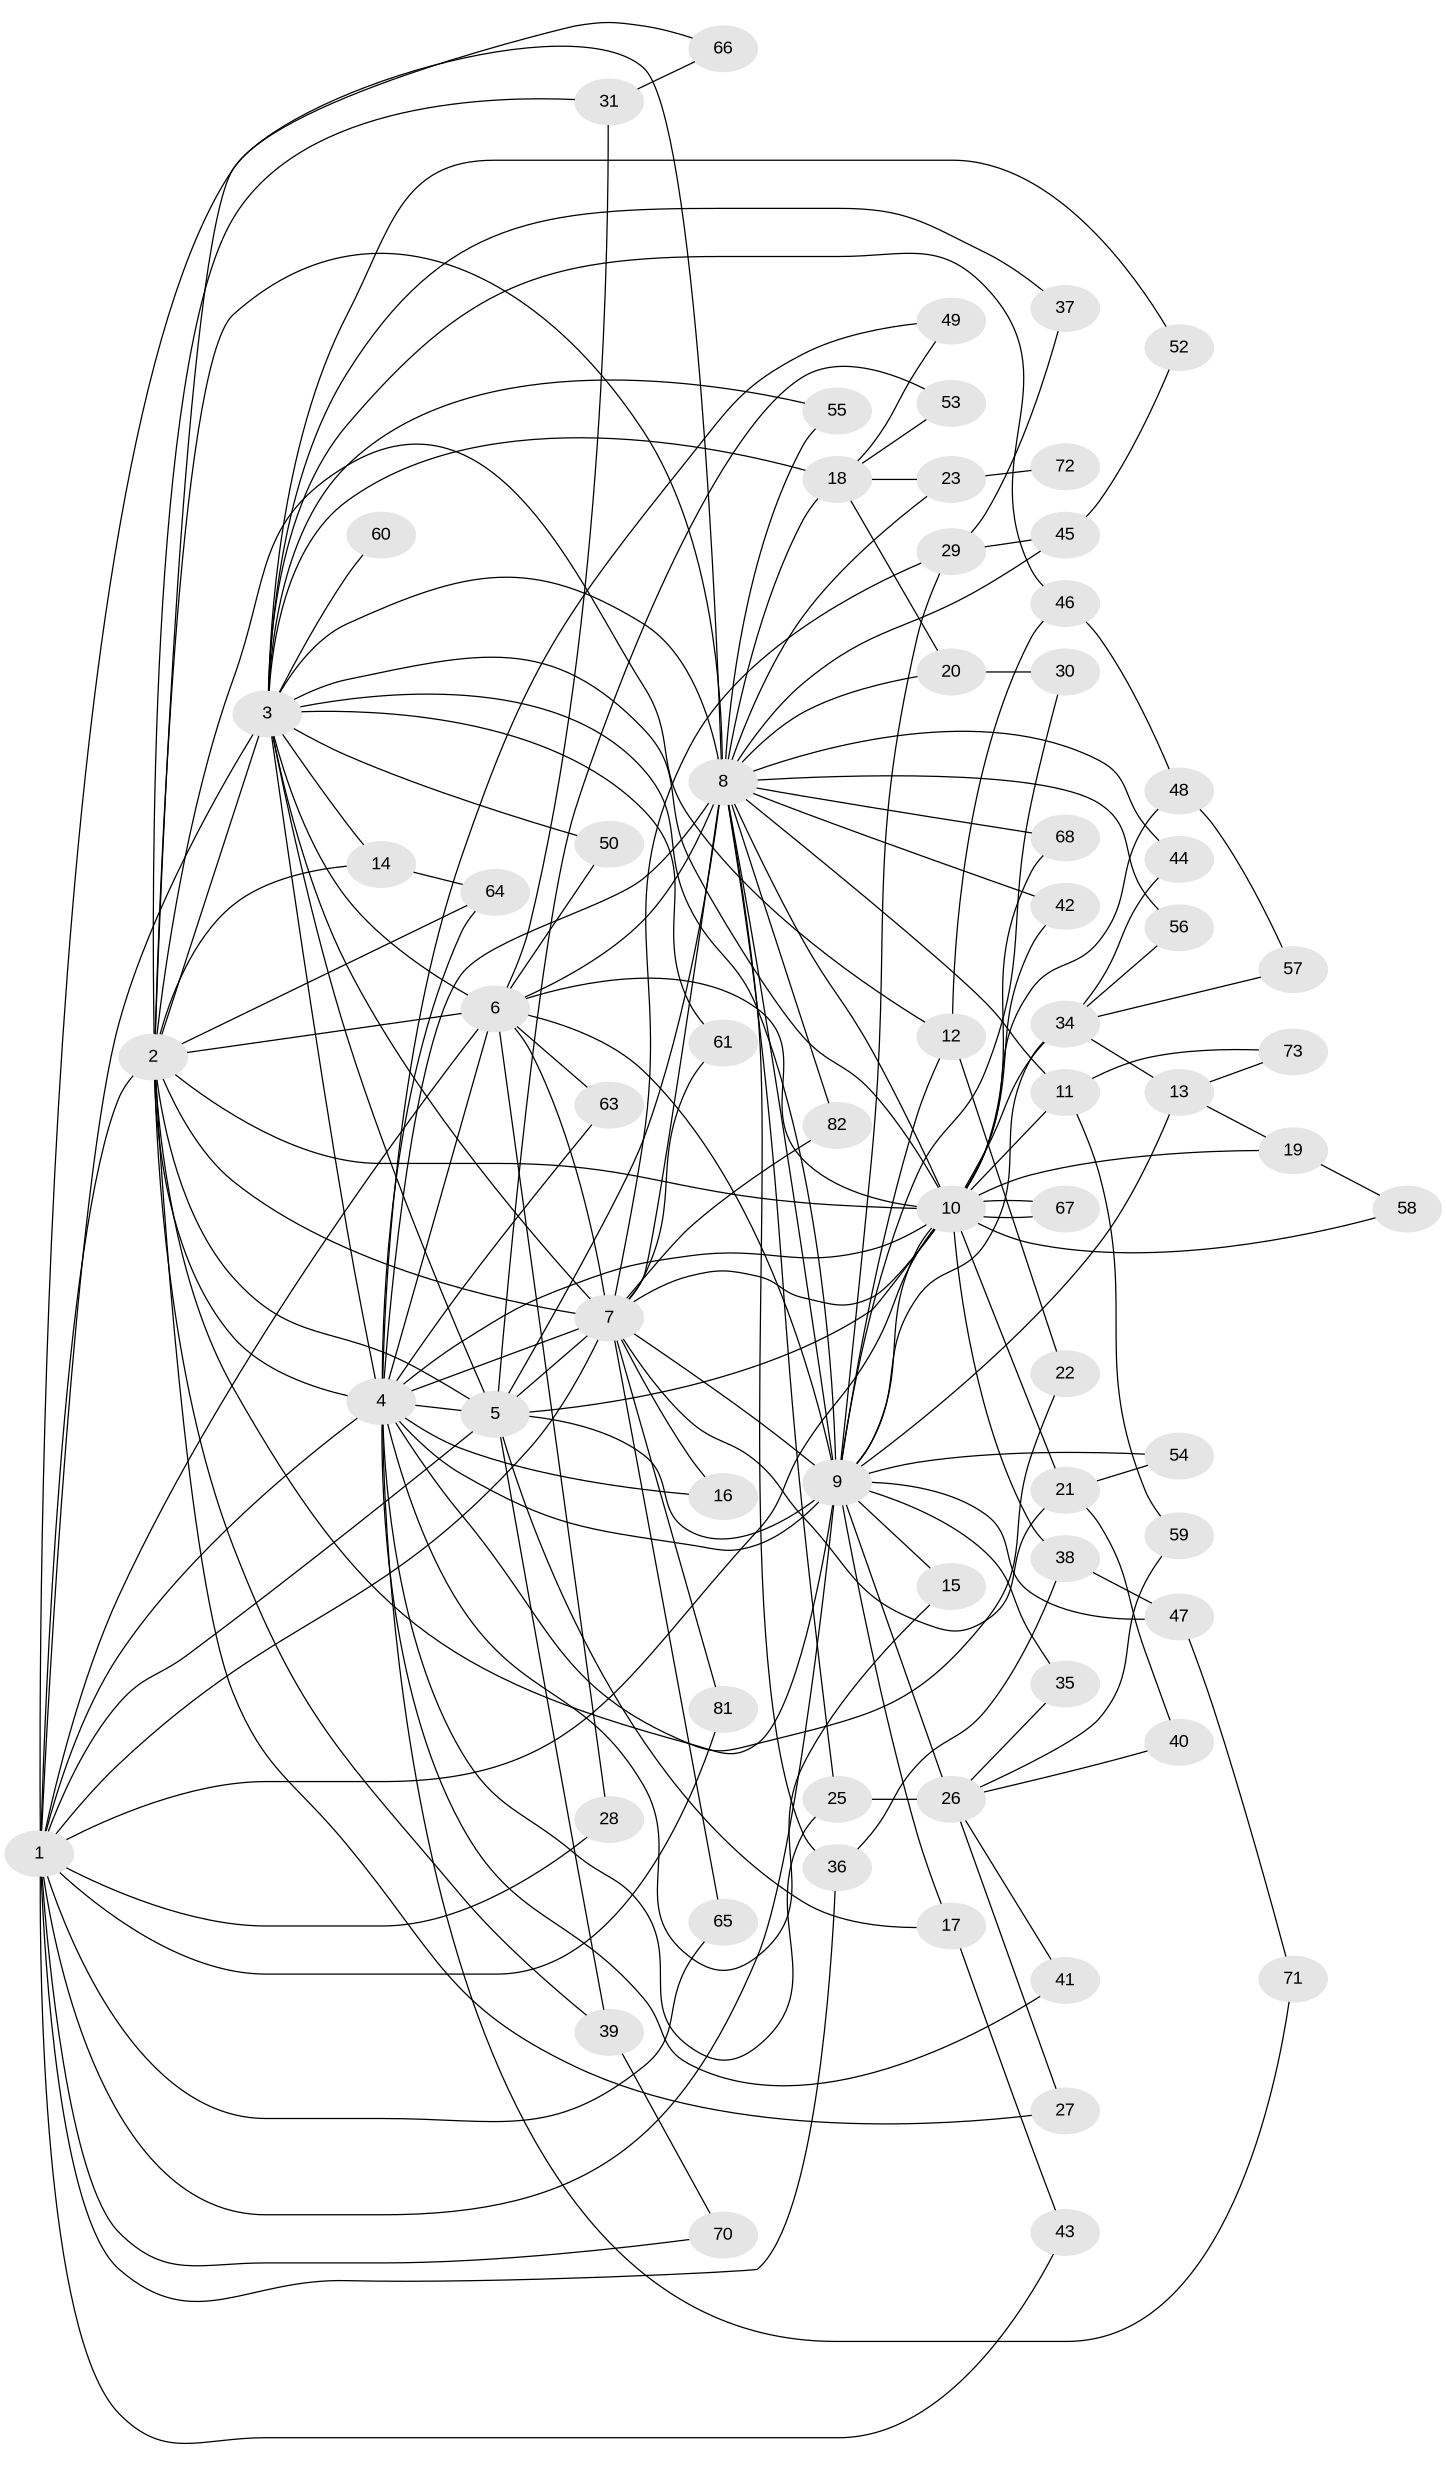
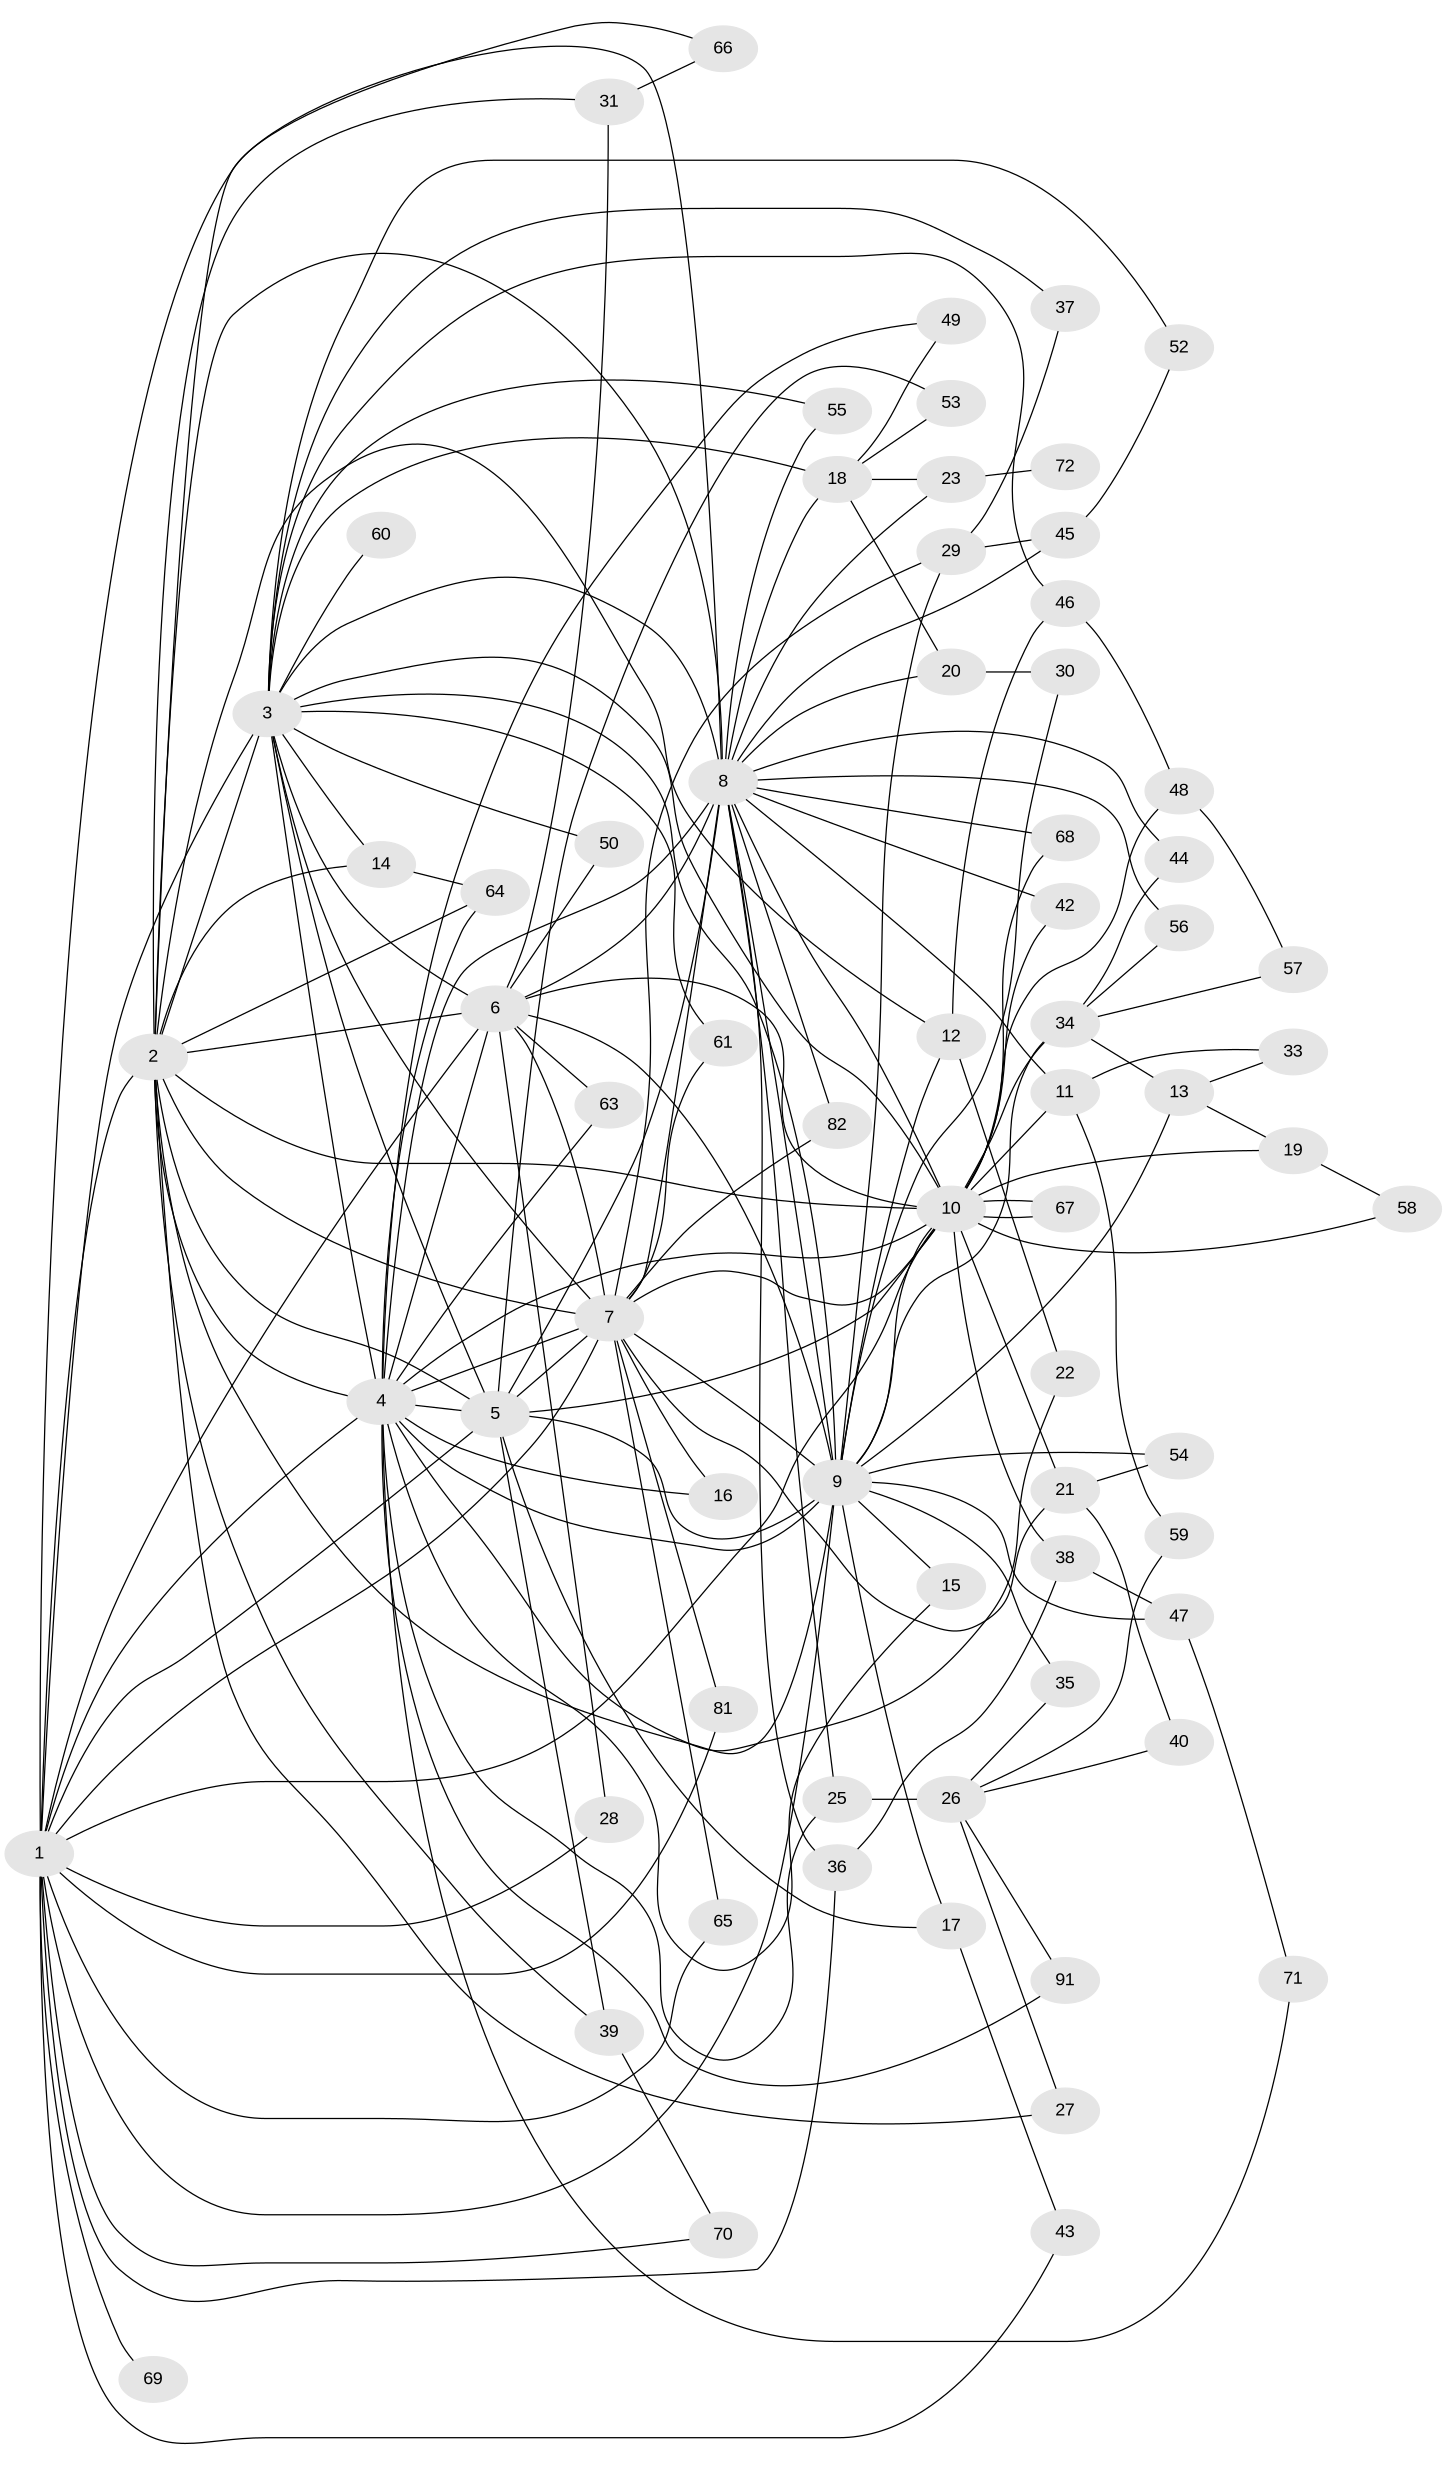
(1293, 1052) -> (1293, 1052)
(889, 1627) -> none
(1065, 1980) -> (1065, 1980)
none -> (153, 2379)
